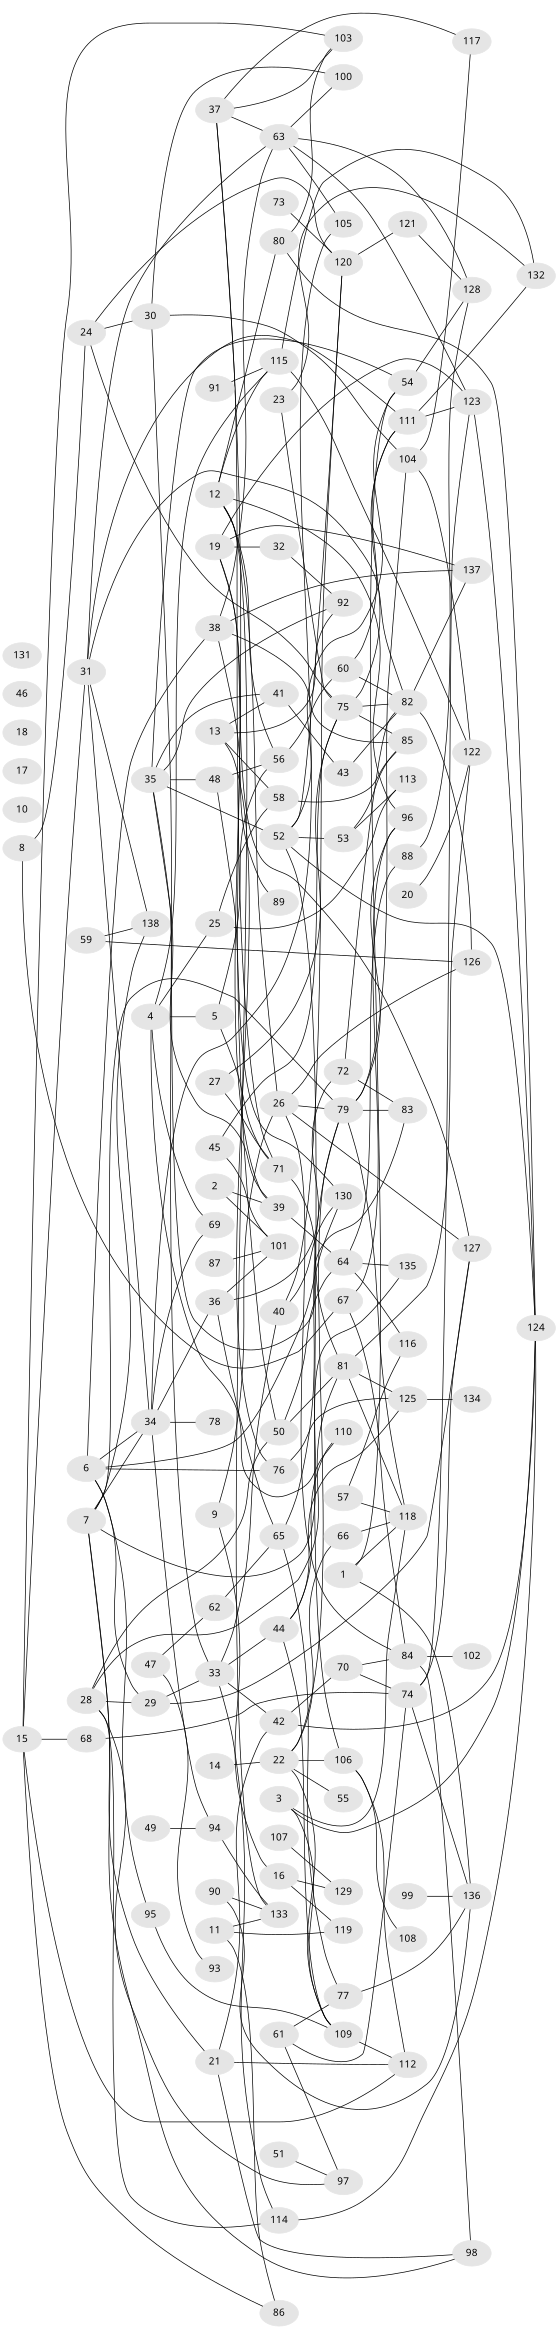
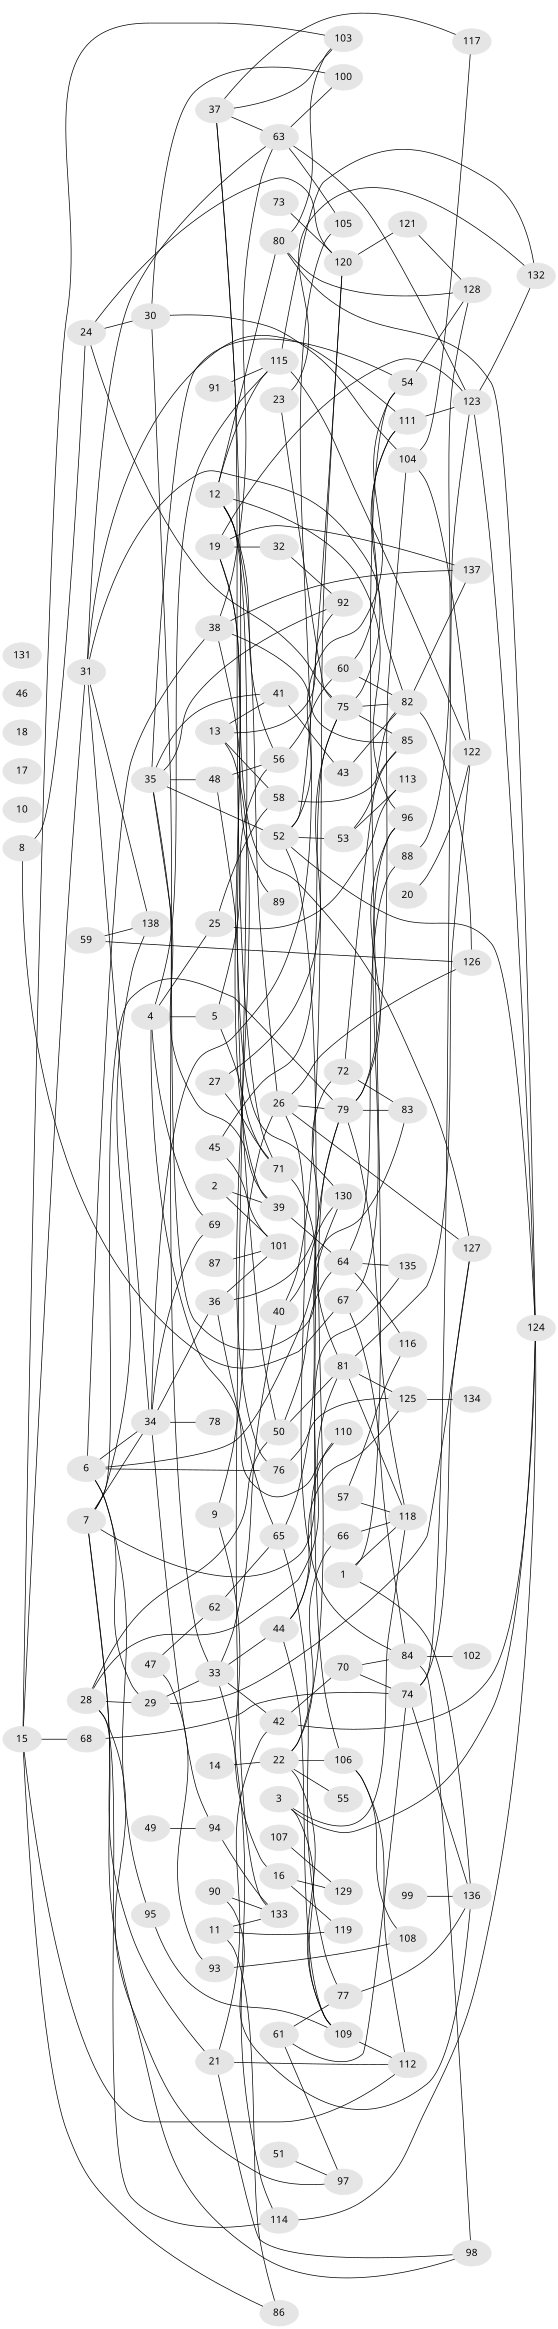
(405, 180) -> (365, 293)
(473, 350) -> (506, 340)
none -> (316, 1957)
